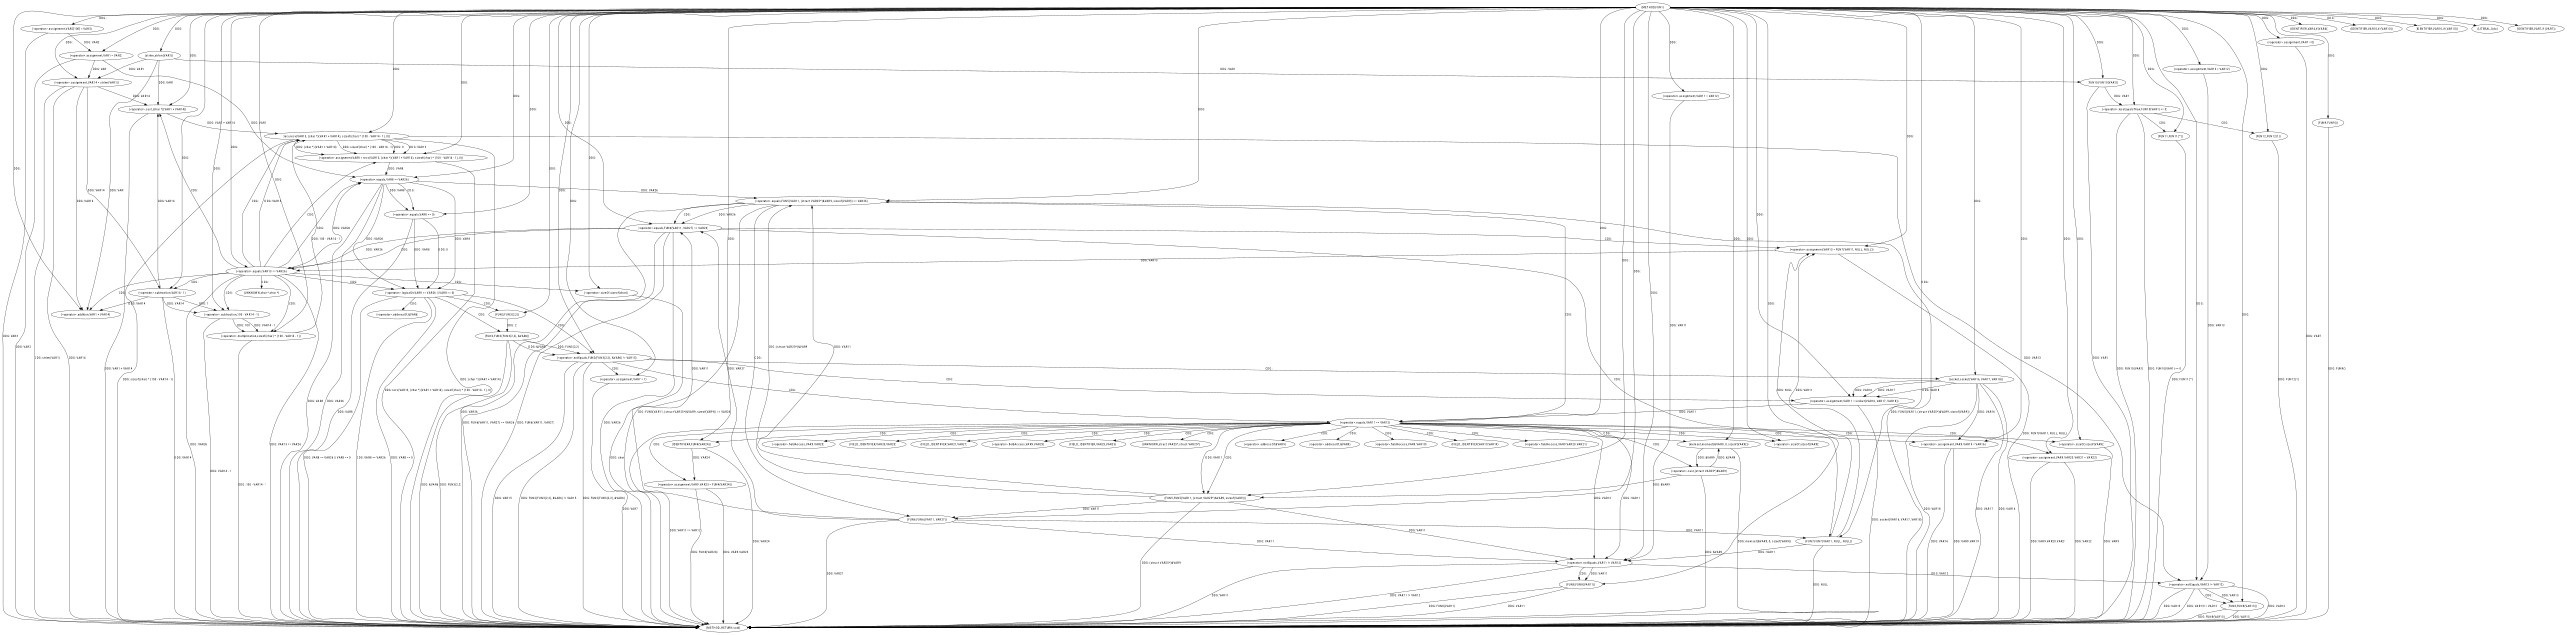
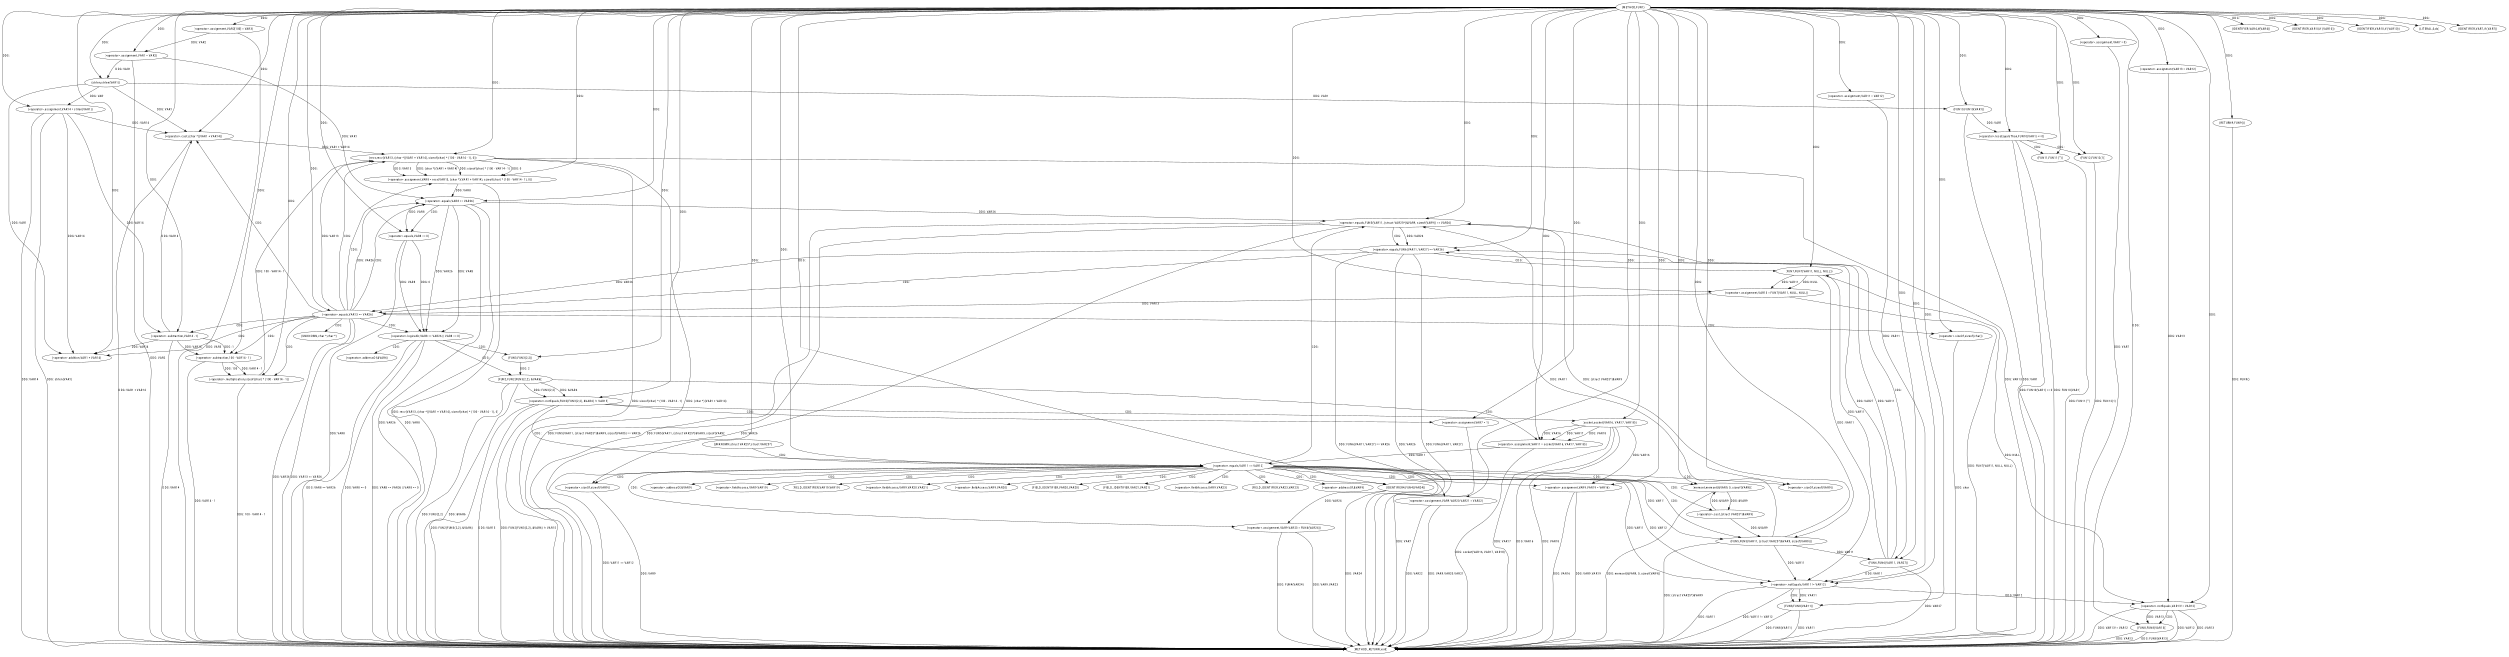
(92, 68) -> (114, 67)
(2328, 123) -> (2232, 123)
(1250, 232) -> none
(535, 313) -> none
(1220, 393) -> (1047, 391)
(1256, 427) -> (975, 464)
(1294, 621) -> none
